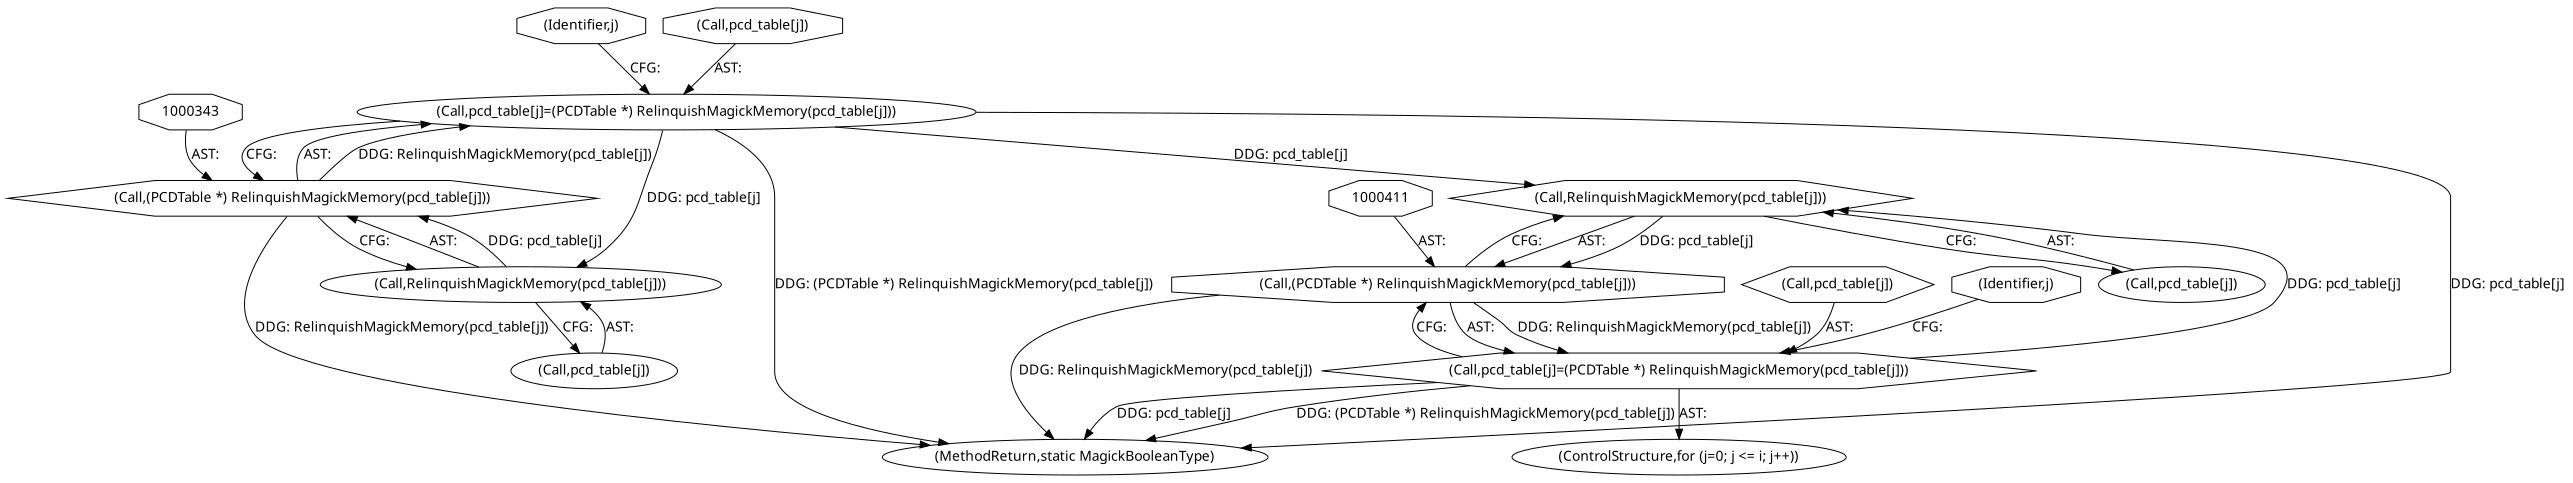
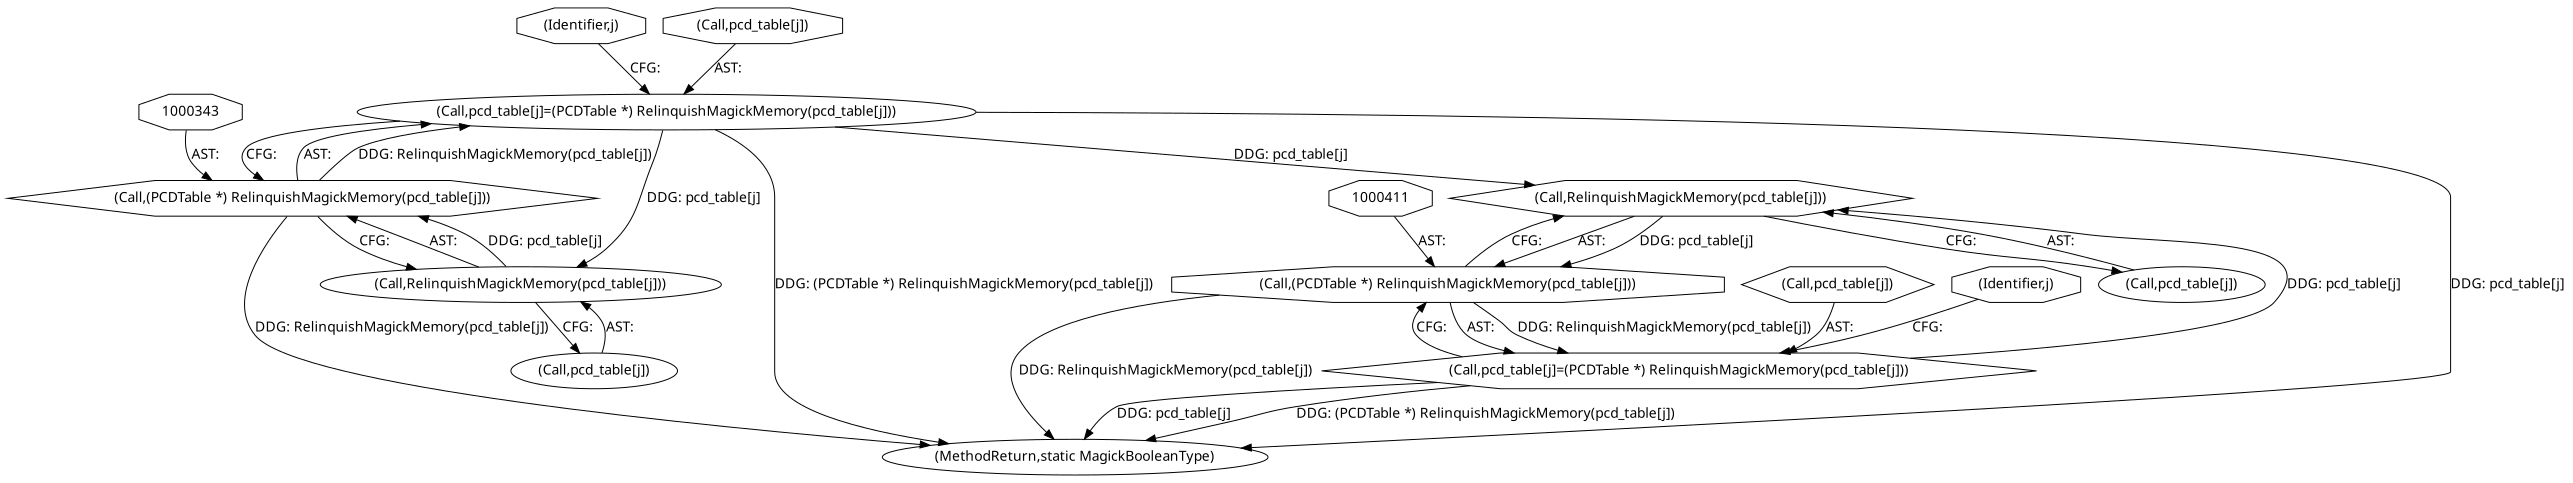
(1679, 457) -> none
